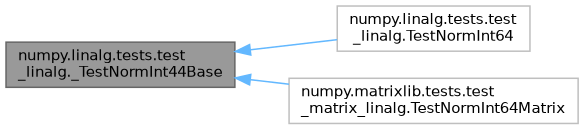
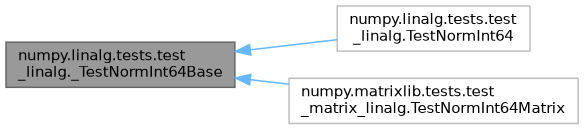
(120, 65) -> (120, 65)
